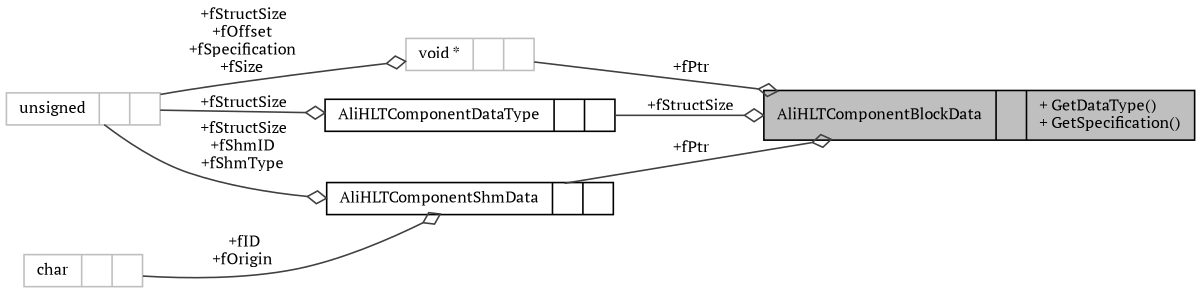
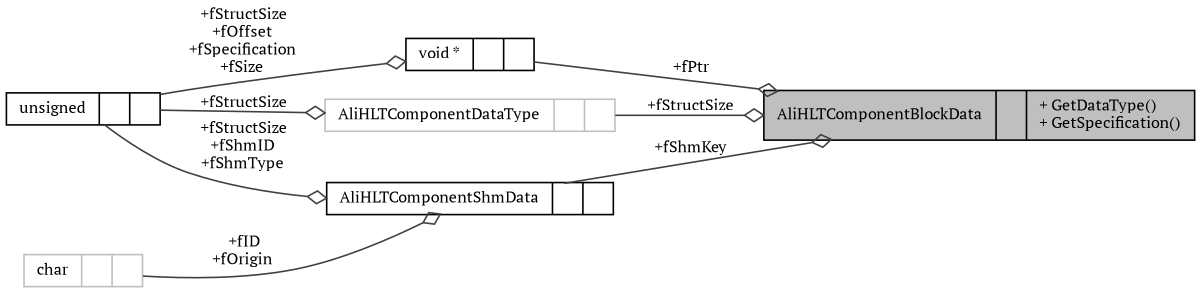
(470, 54) -> (470, 54)
(83, 109) -> (83, 109)
(470, 115) -> (470, 115)
(689, 148) -> (689, 148)
